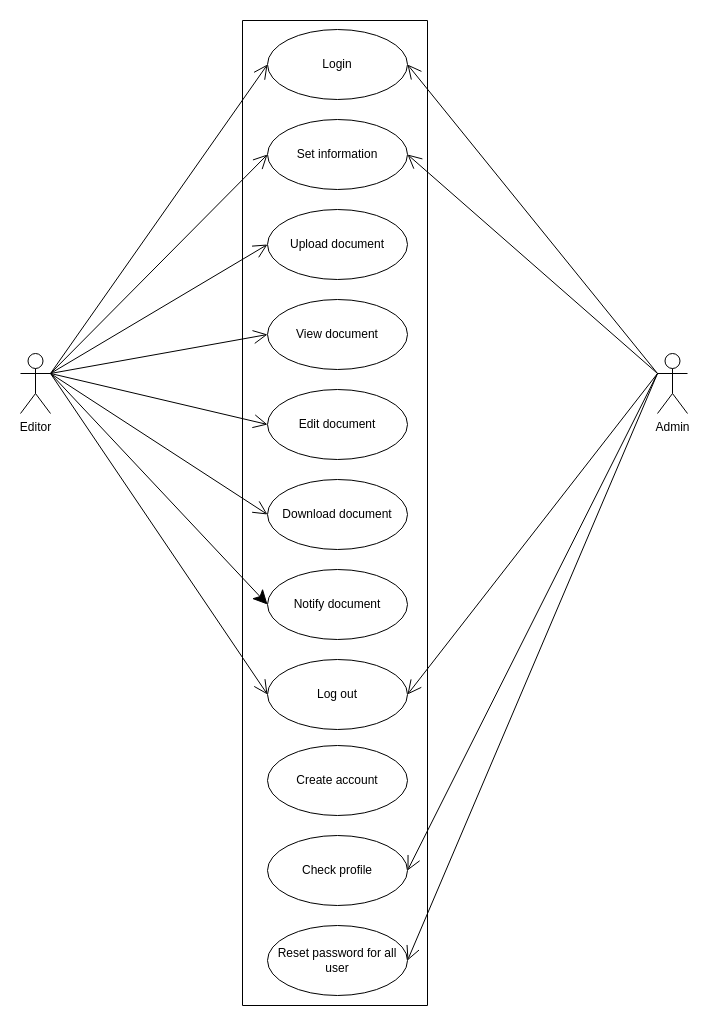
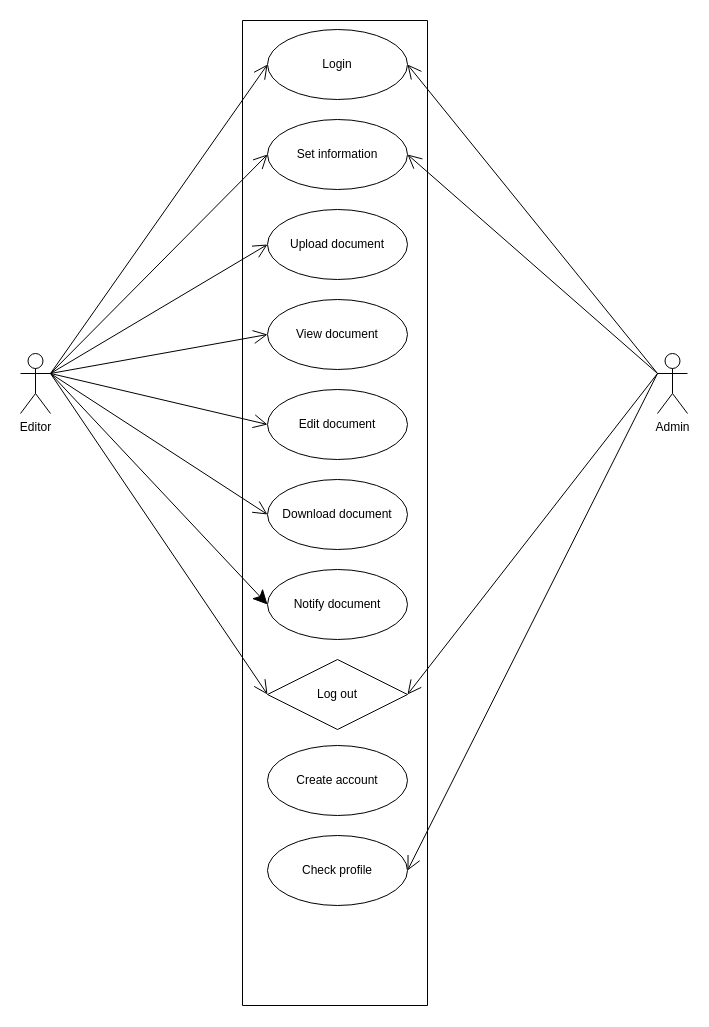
(540, 650) -> none
(338, 695) -> (338, 695)
(338, 961) -> none
